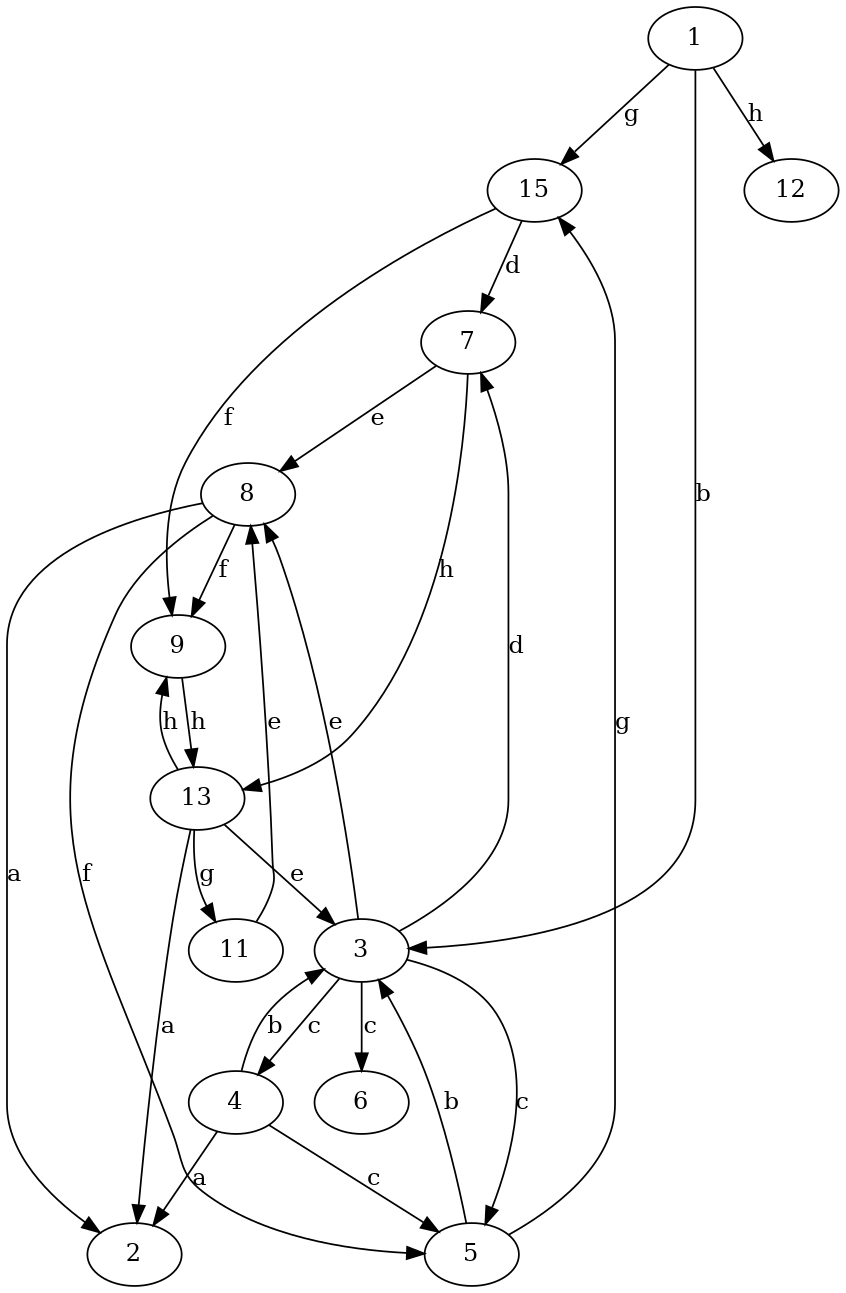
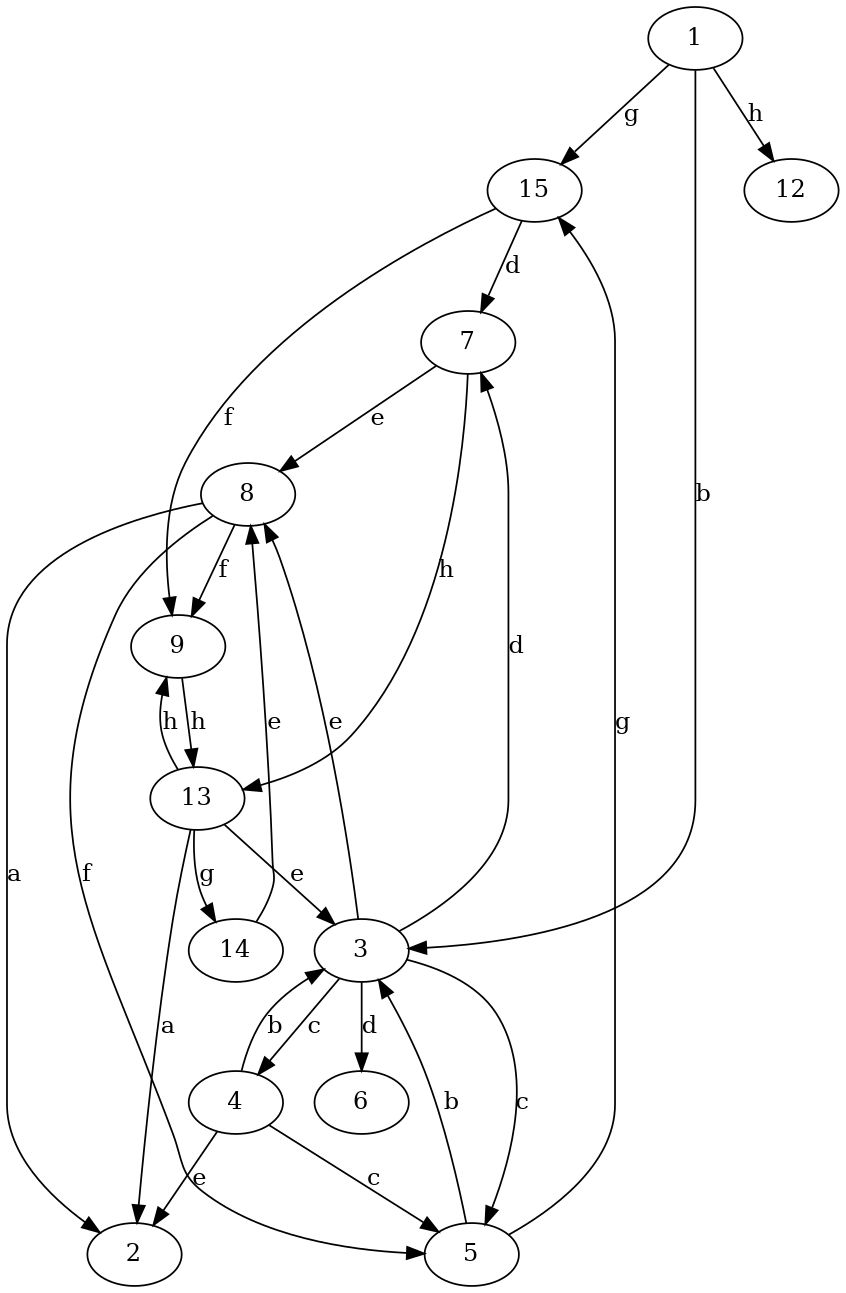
(236, 950) -> (236, 950)
(370, 1026) -> (370, 1026)
(200, 1179) -> (200, 1179)
